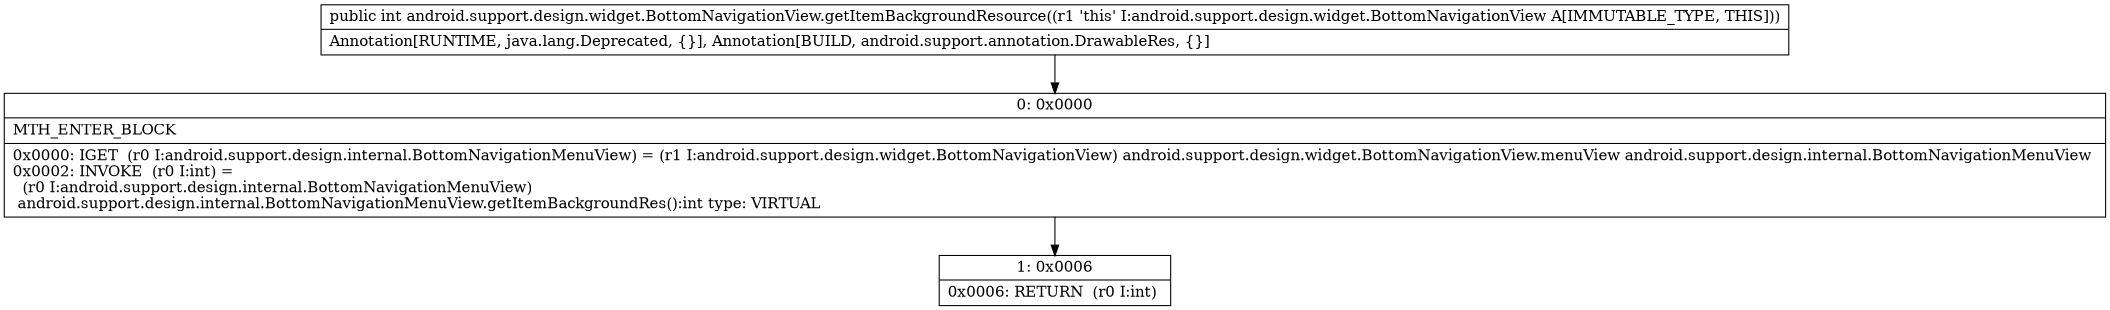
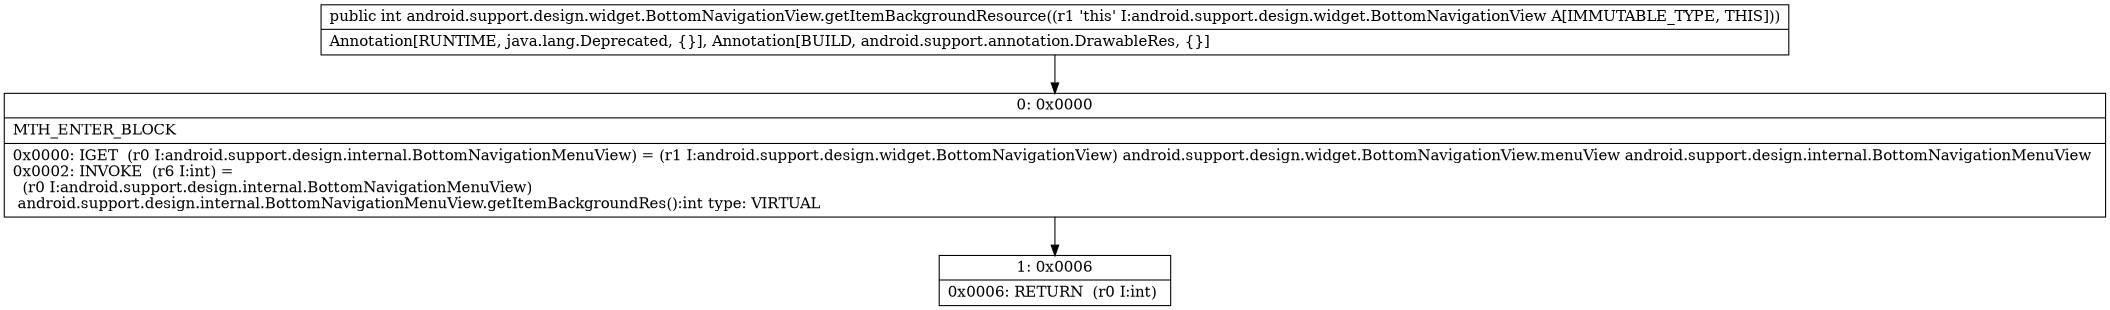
(126, 172) -> (126, 172)
